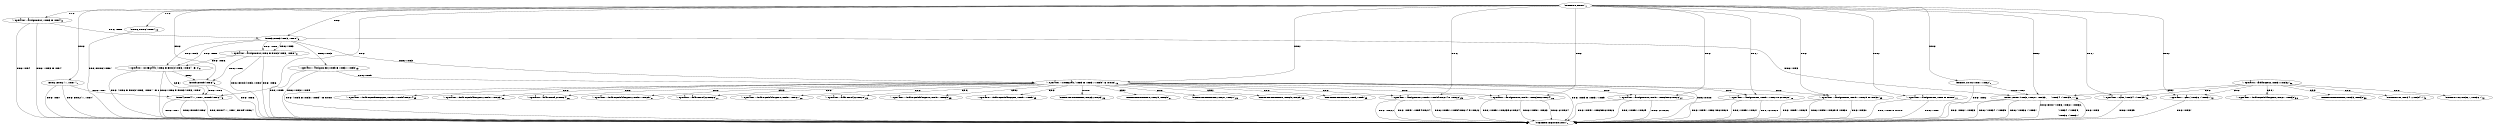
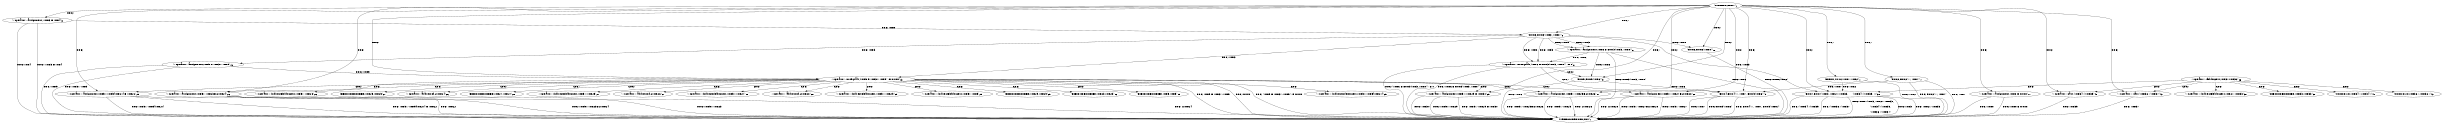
none -> (1630, 39)
(1087, 90) -> (1017, 87)
